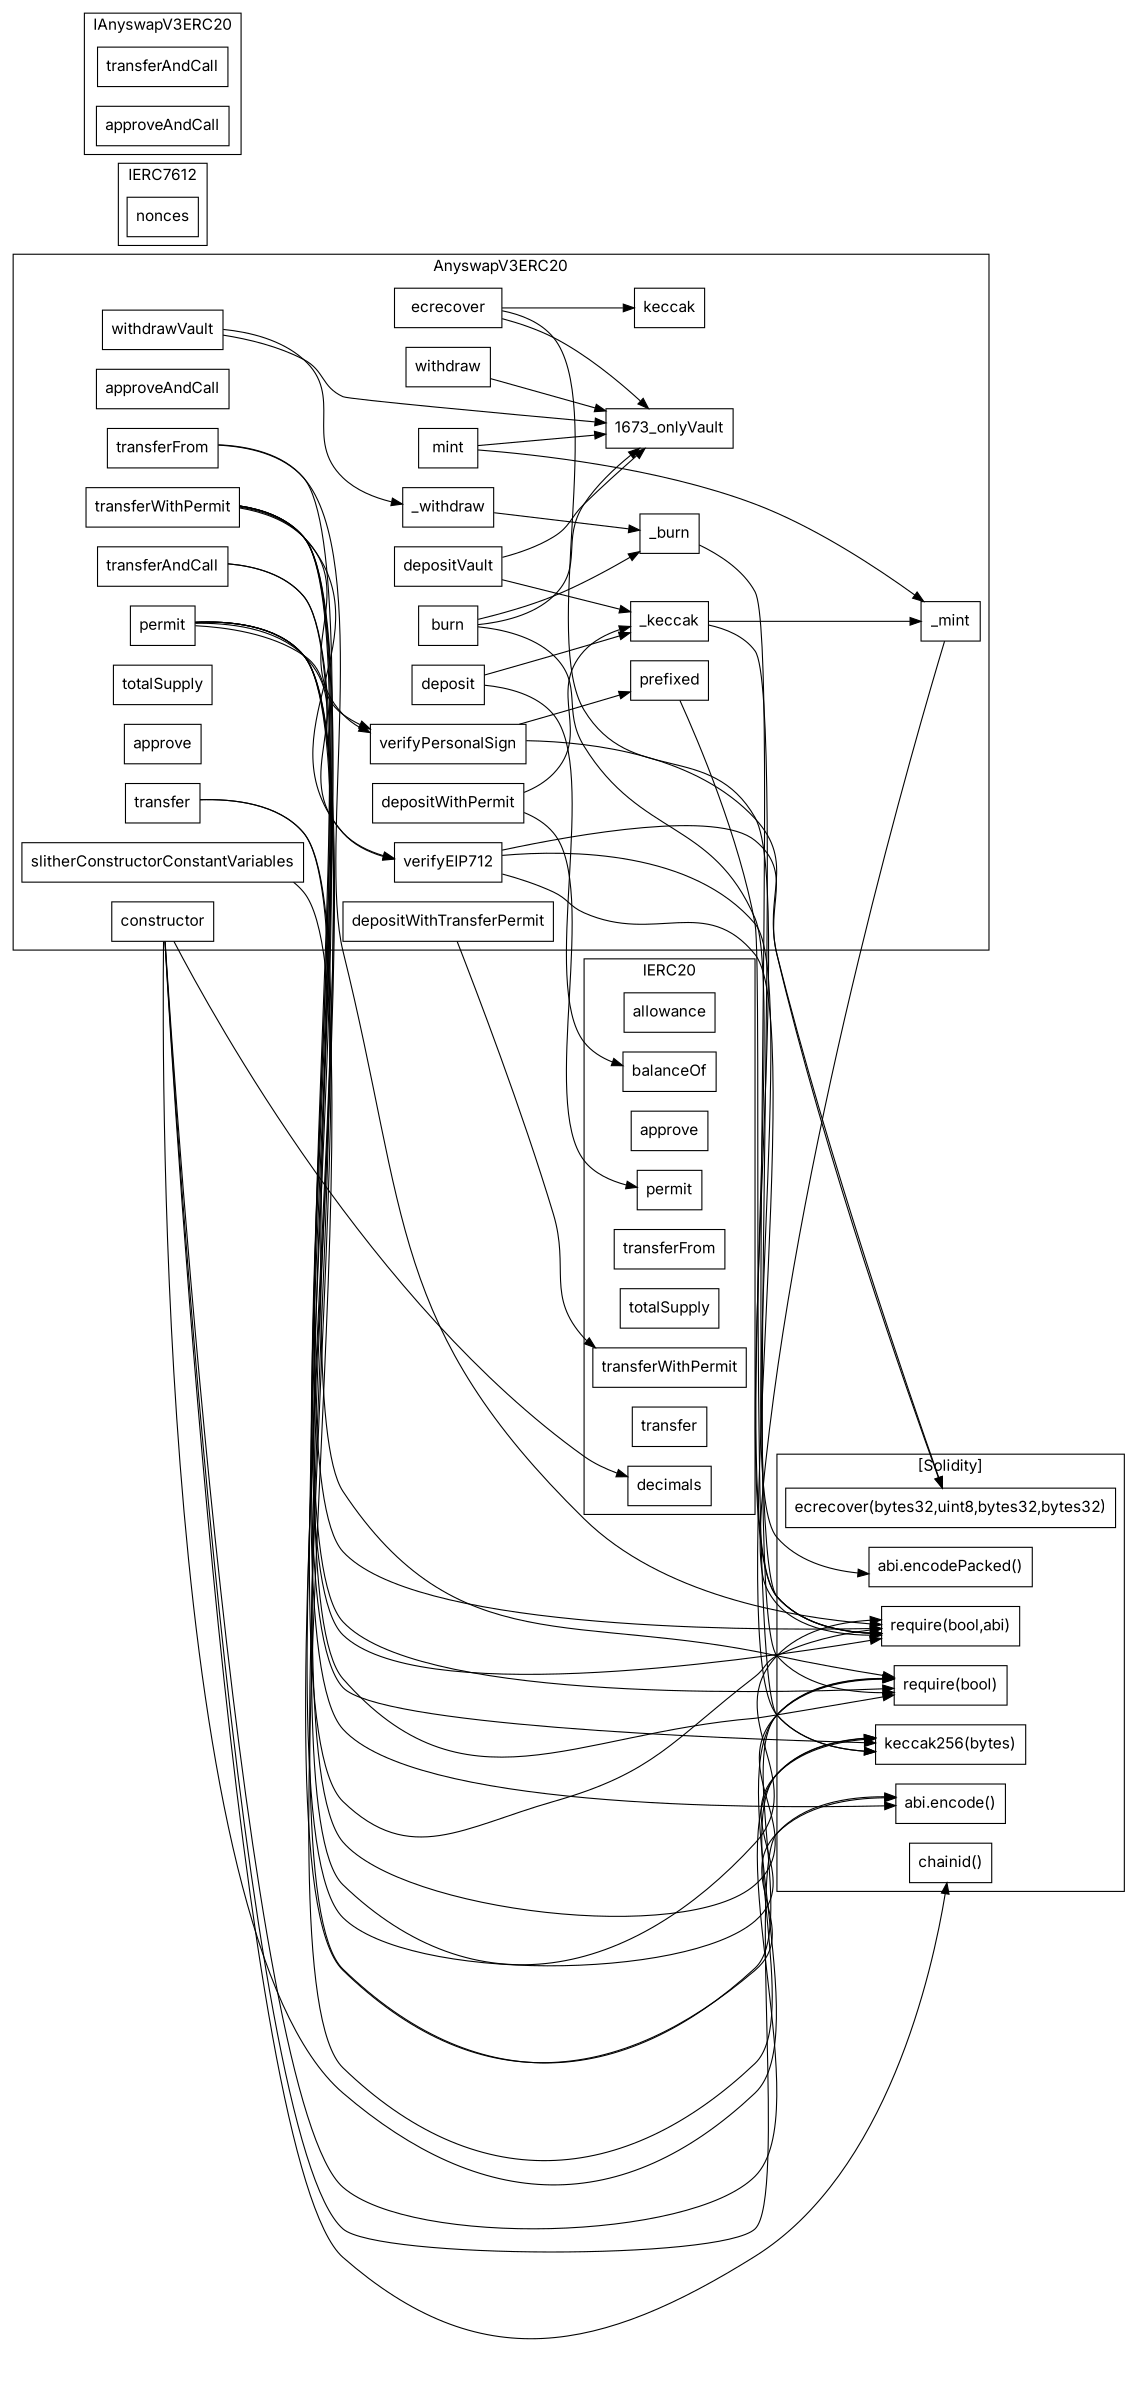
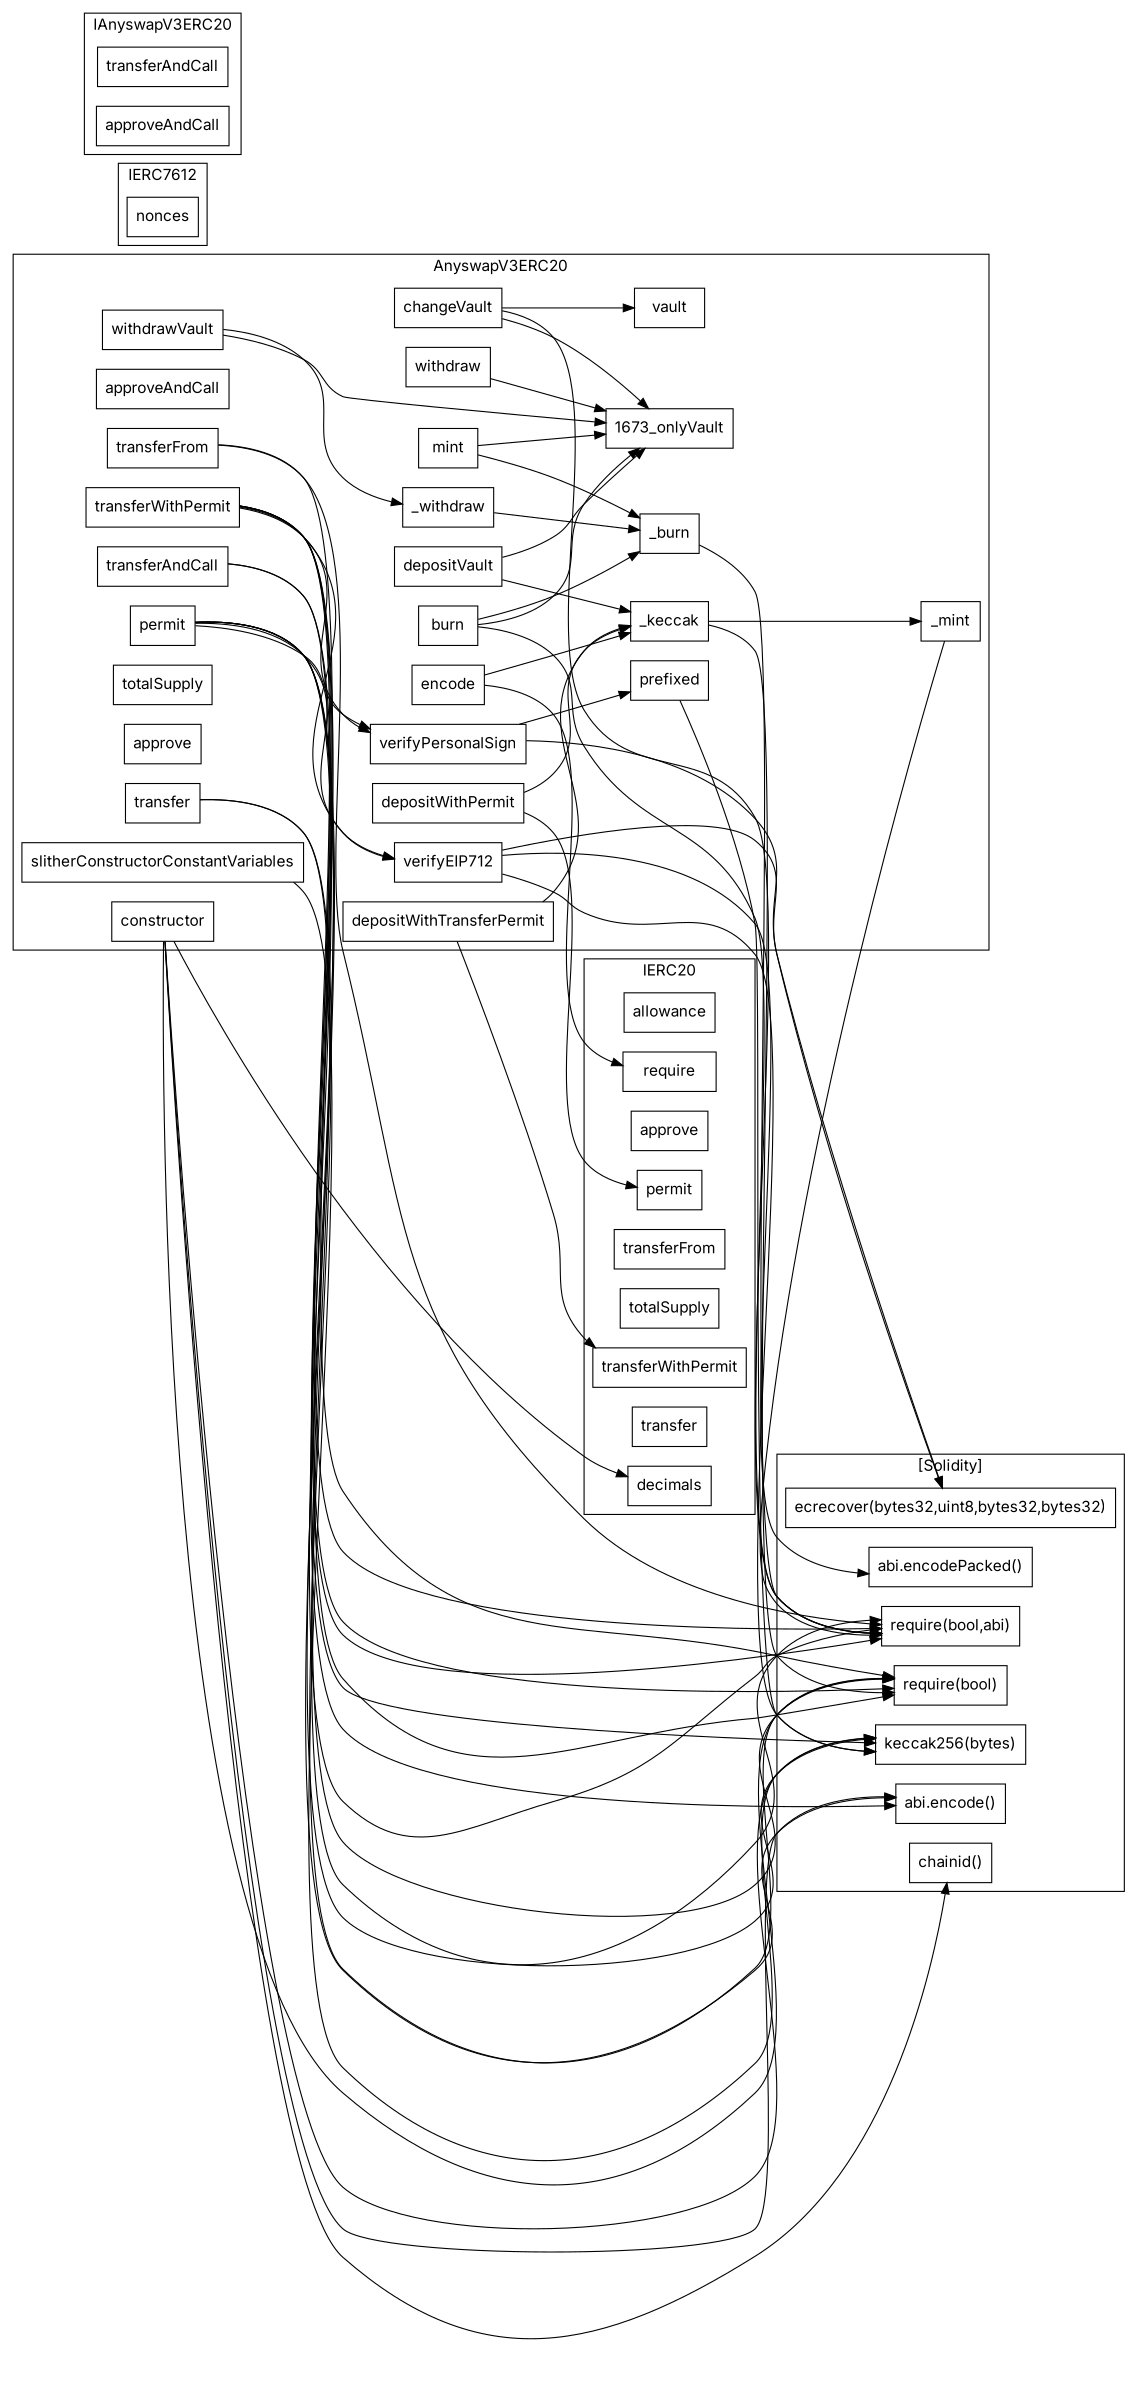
(448, 308) -> (448, 308)
(670, 308) -> (670, 308)
(708, 489) -> (556, 479)
(448, 685) -> (448, 685)
none -> (567, 758)
(670, 1072) -> (670, 1072)
